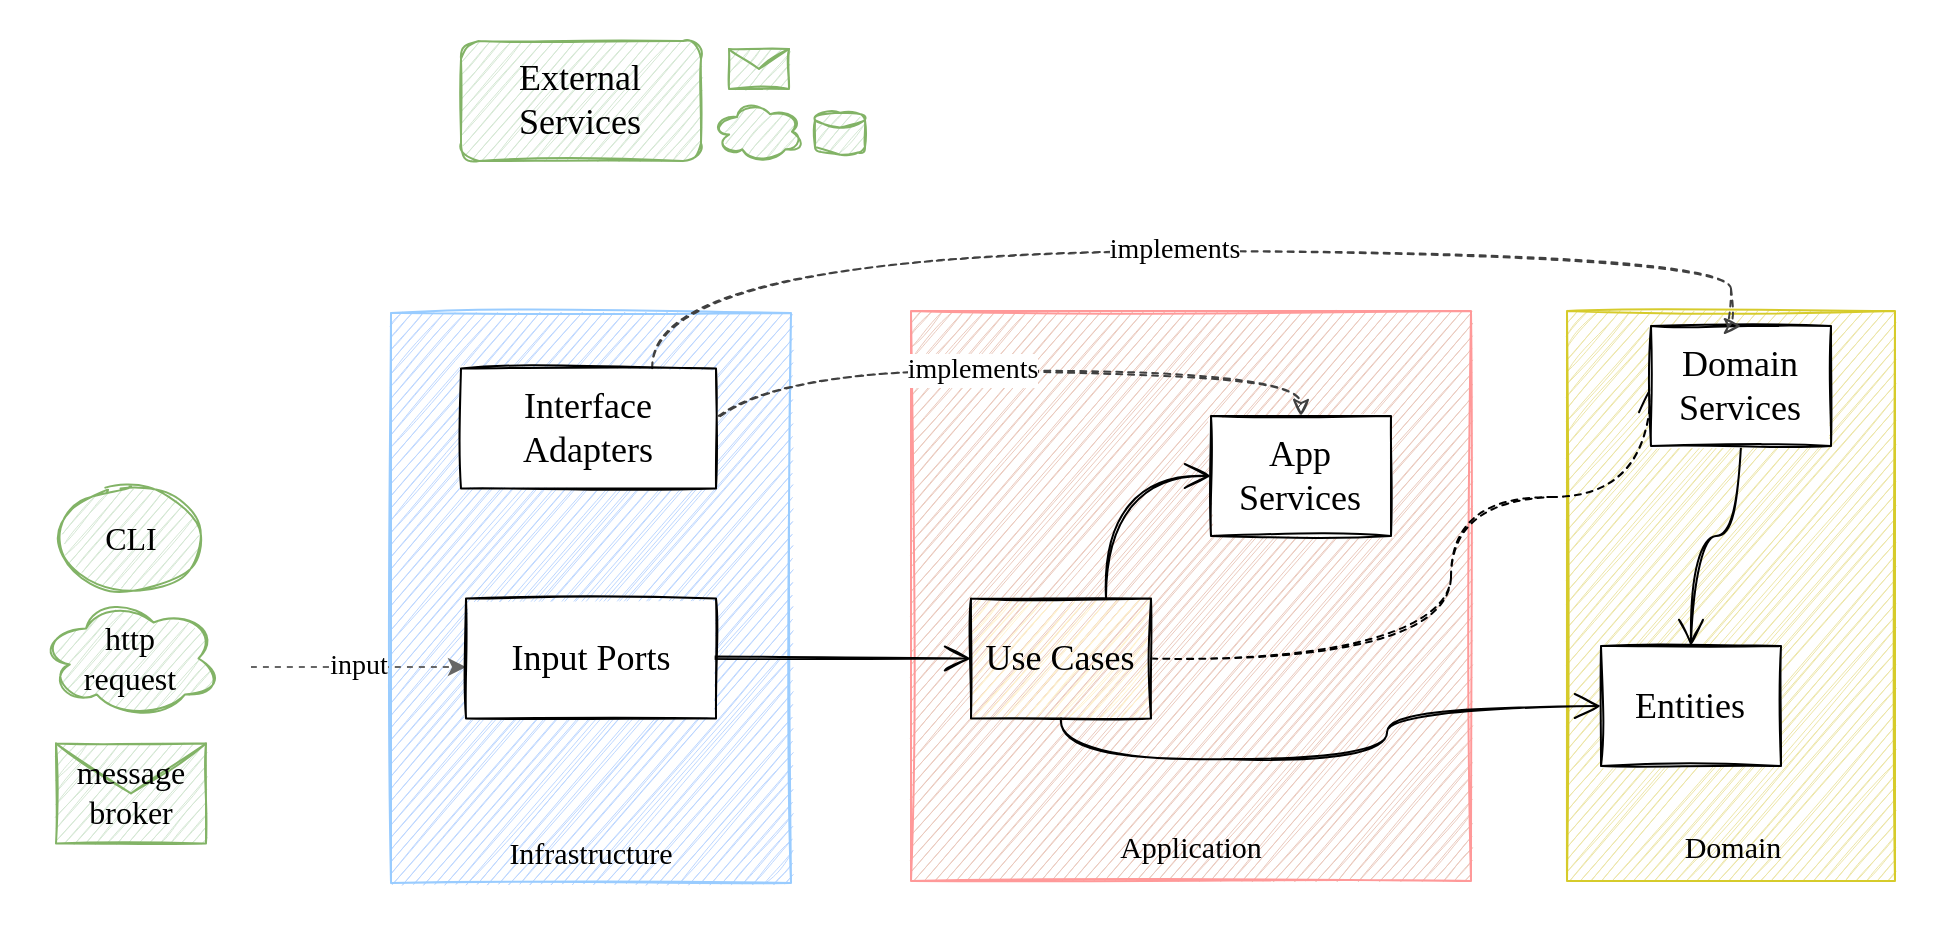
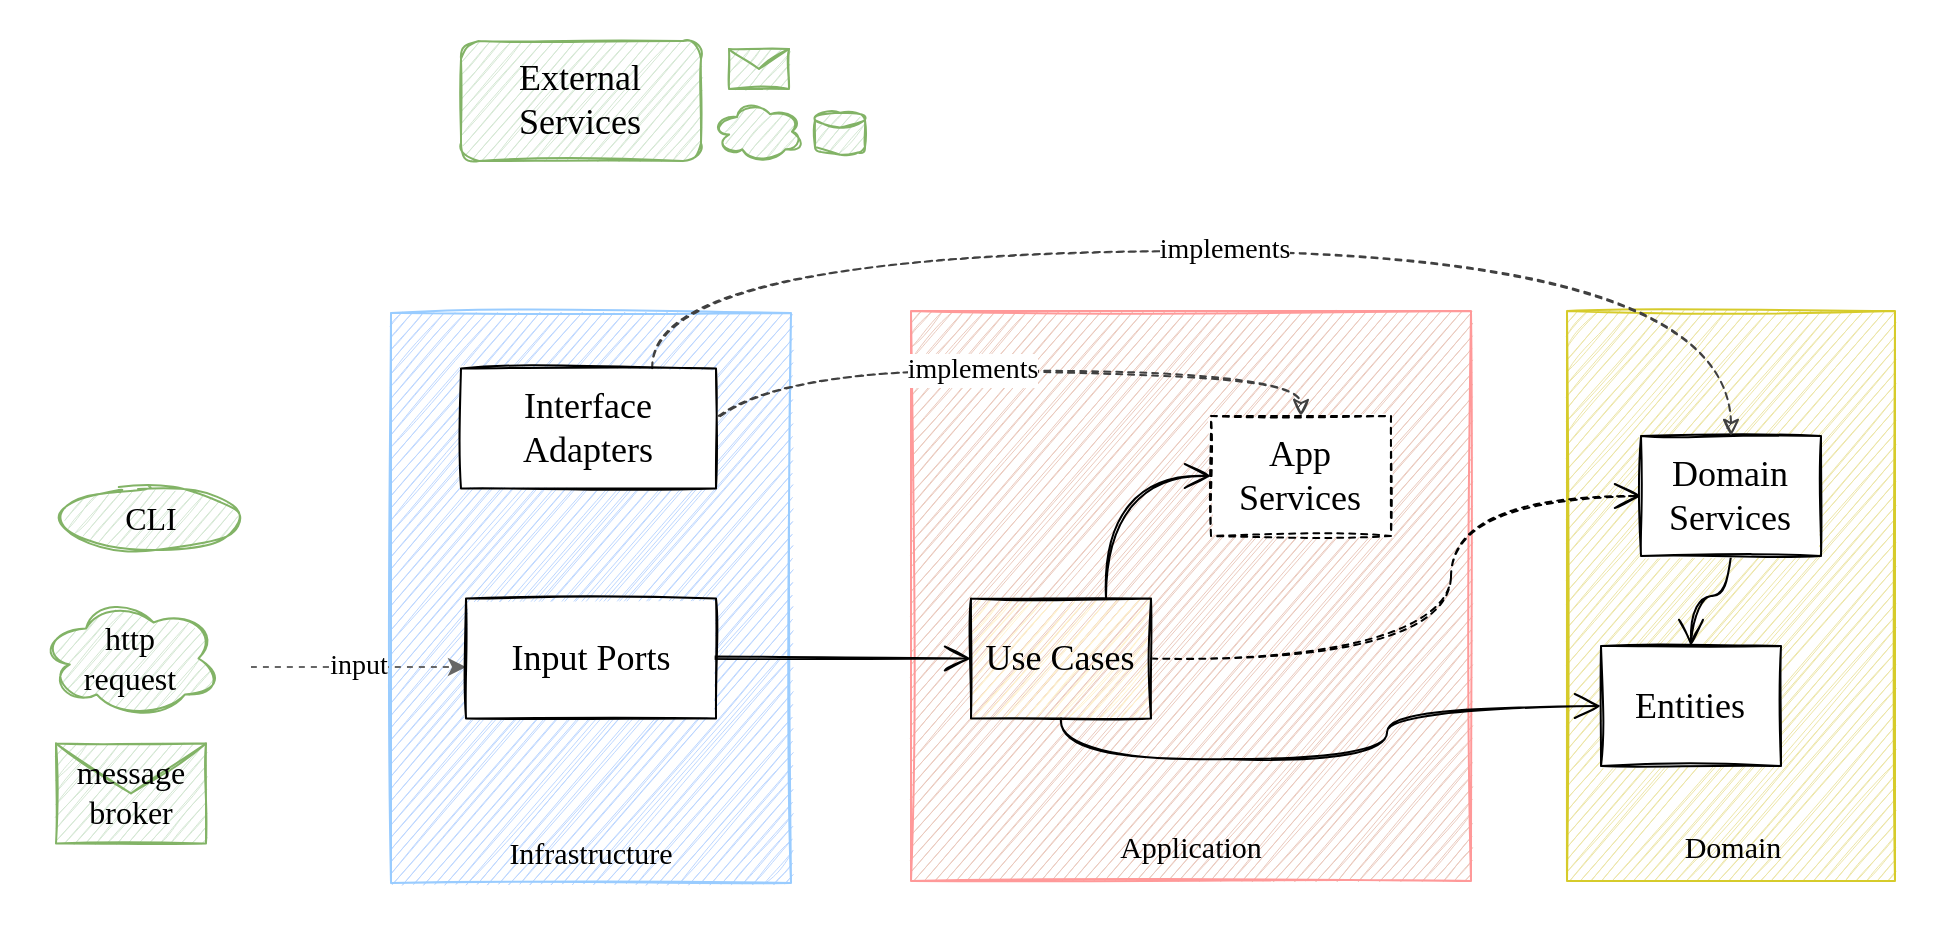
(1741, 386) -> (1731, 496)
(1301, 476) -> (1301, 476)
(131, 539) -> (151, 519)
